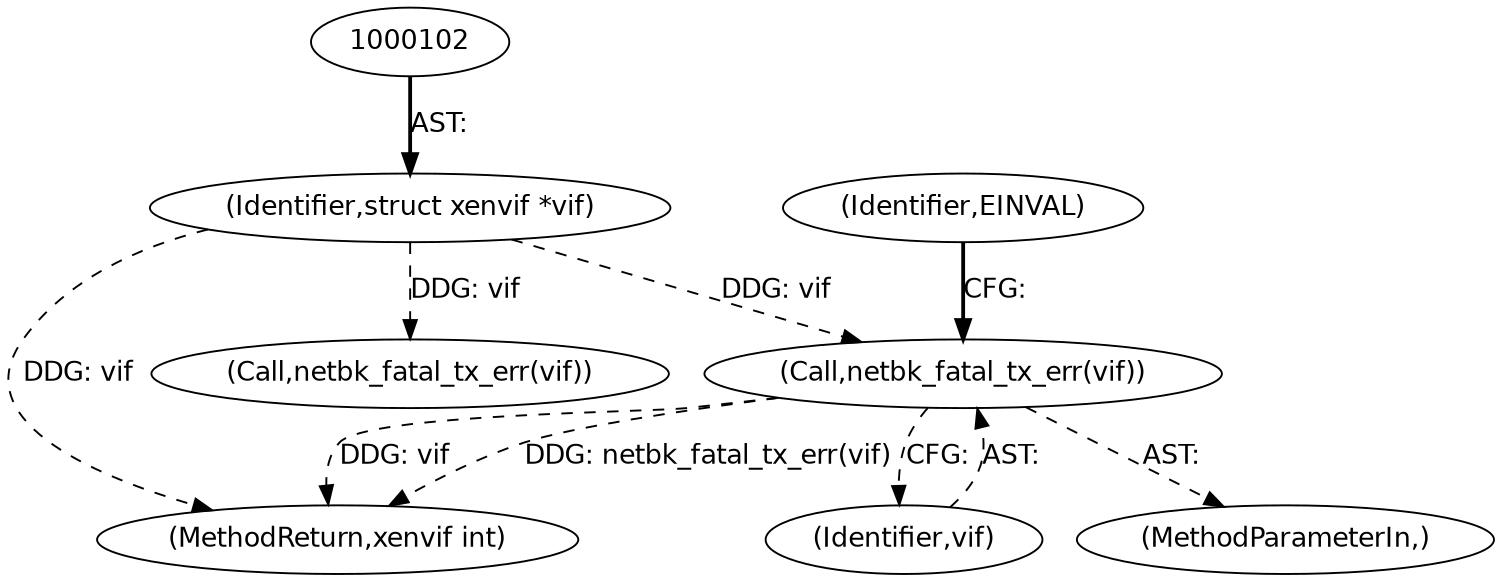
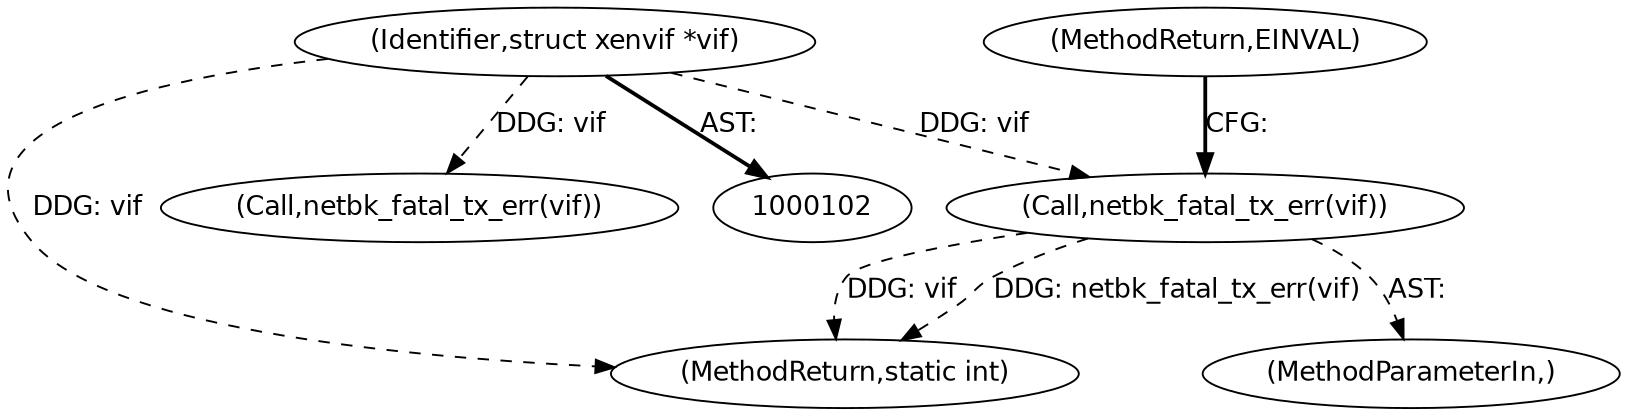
(410, 115) -> (678, 121)
(963, 208) -> (1205, 42)
(338, 540) -> (845, 374)
(904, 540) -> none
